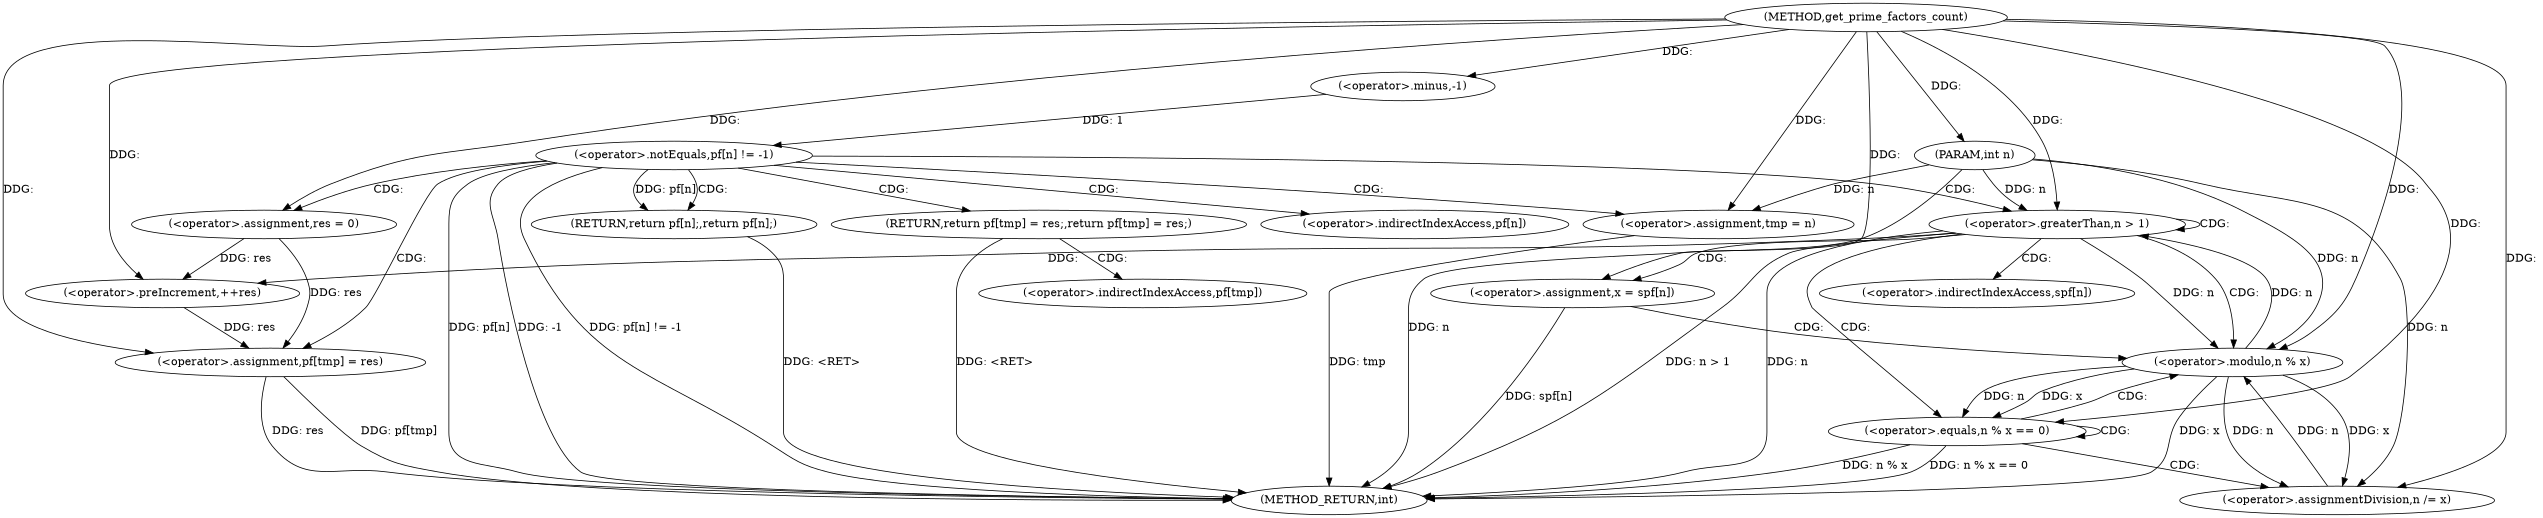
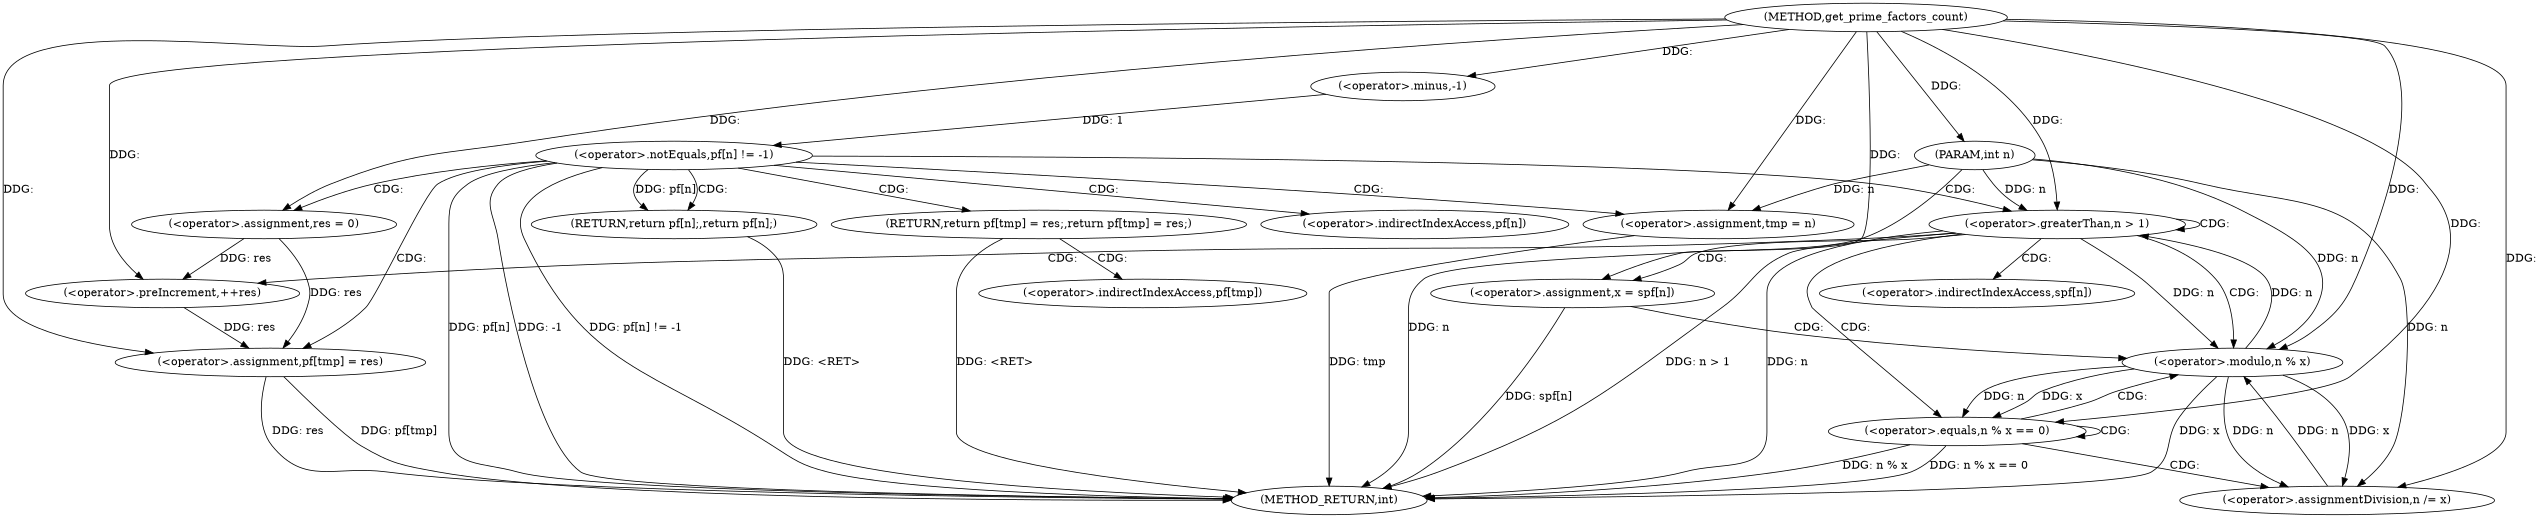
(1065, 259) -> (1065, 259)
